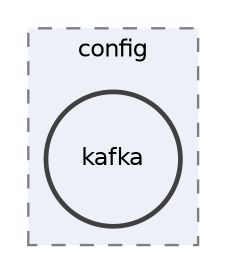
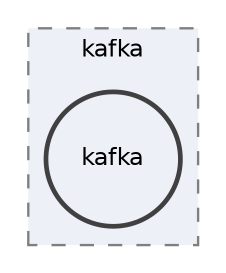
(113, 51) -> (113, 51)
